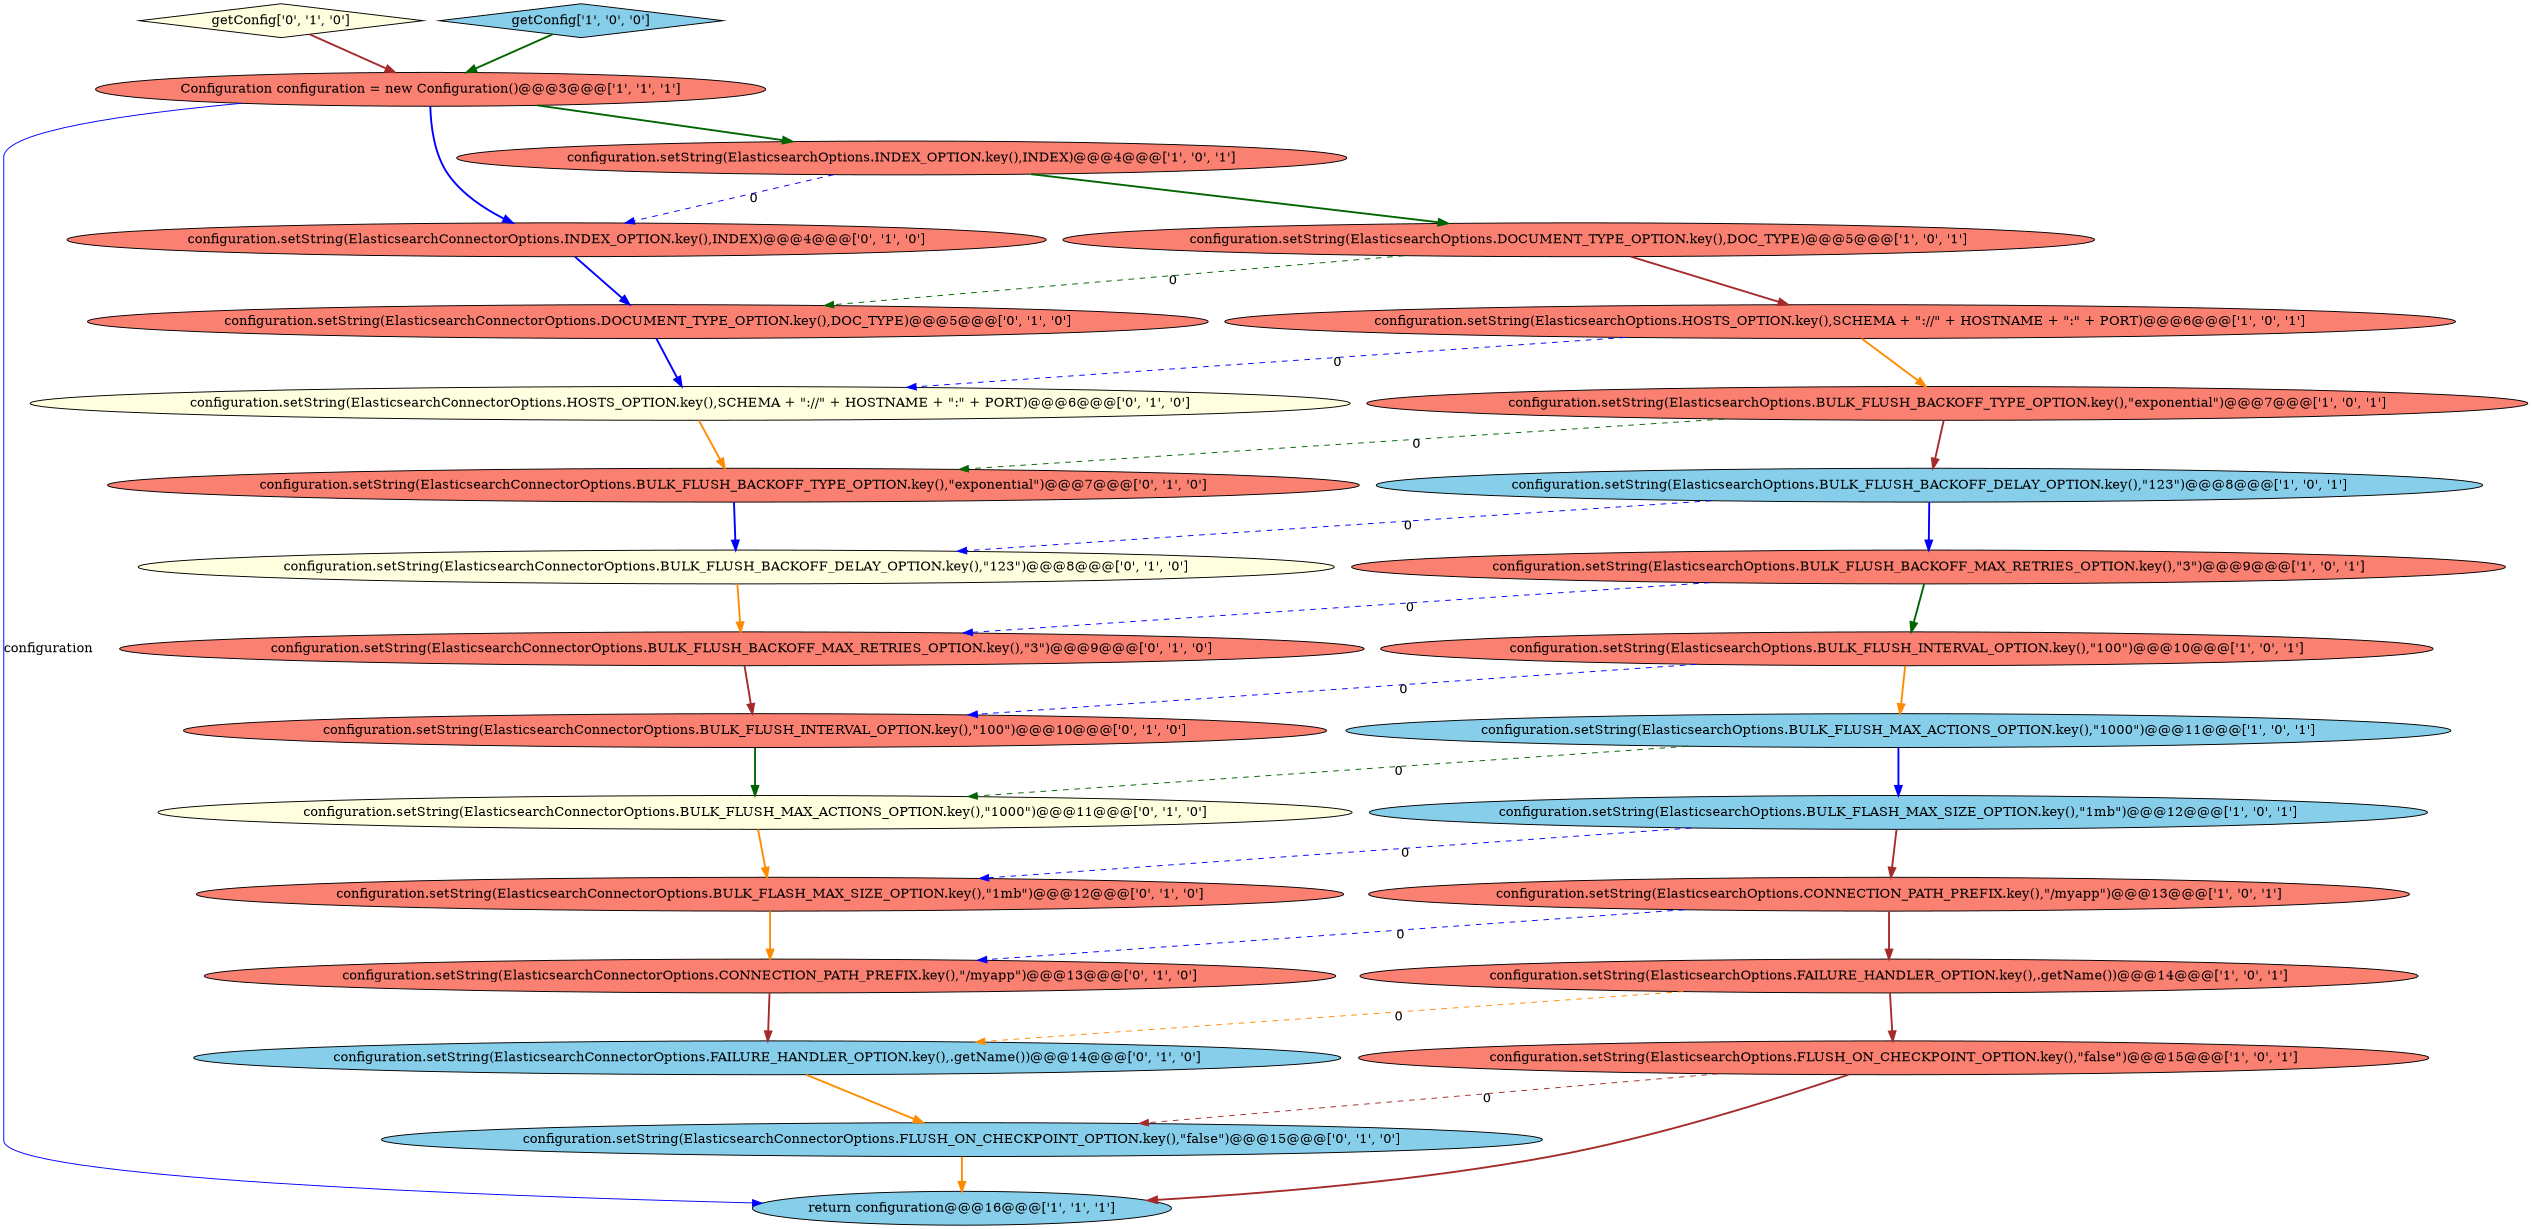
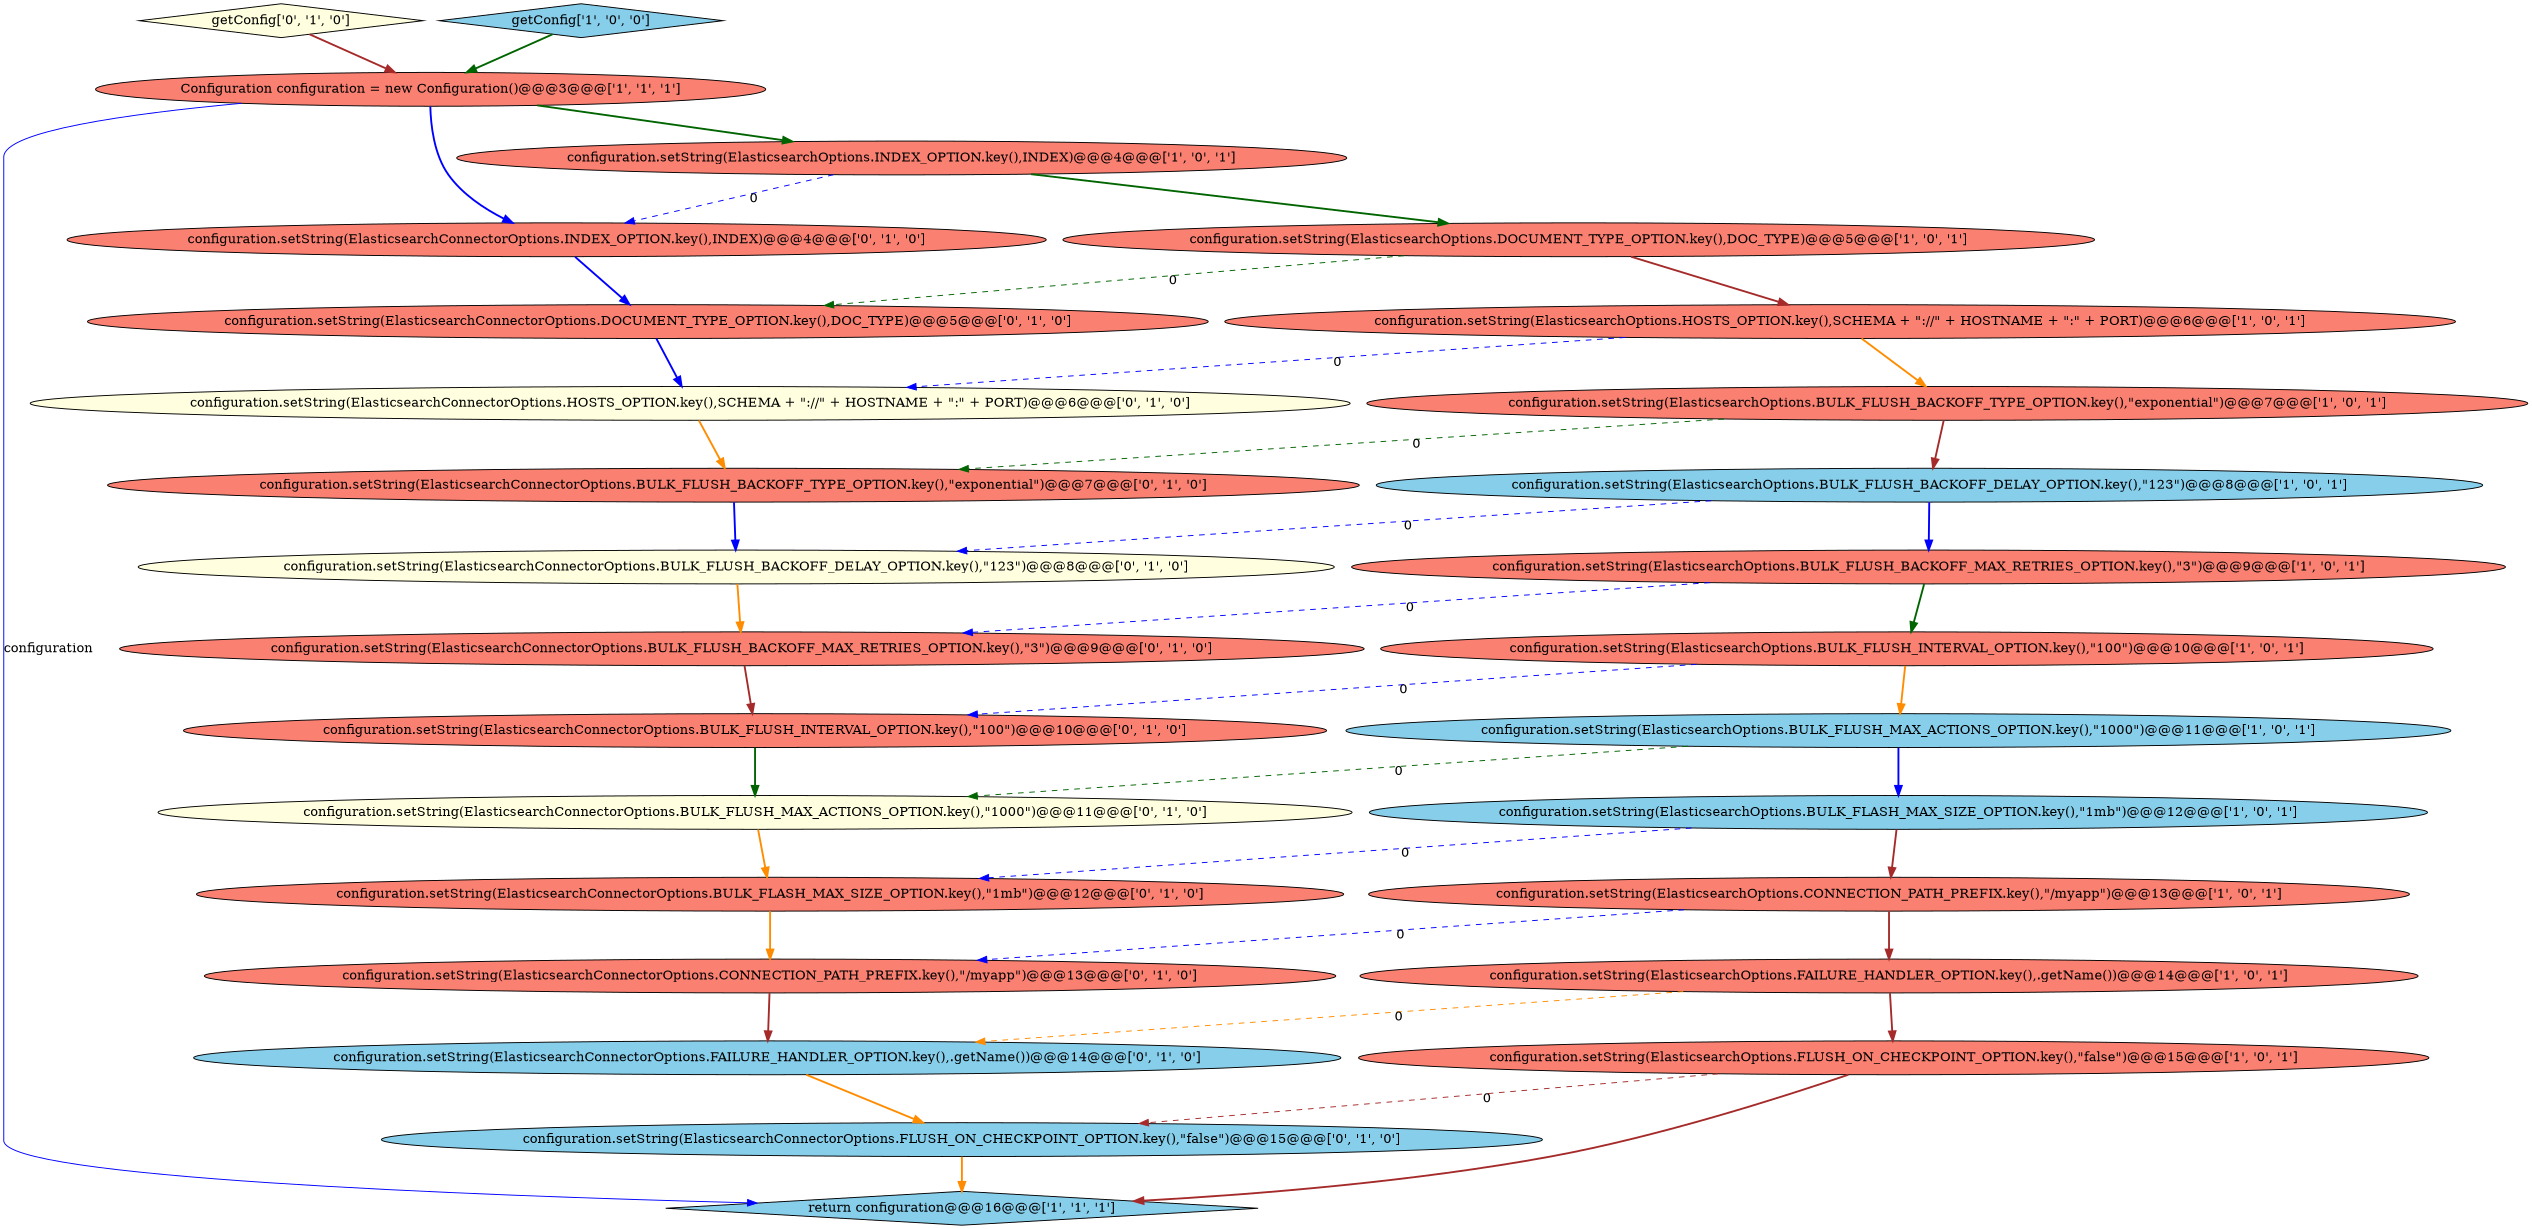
(962, 1208) -> (962, 1208)
